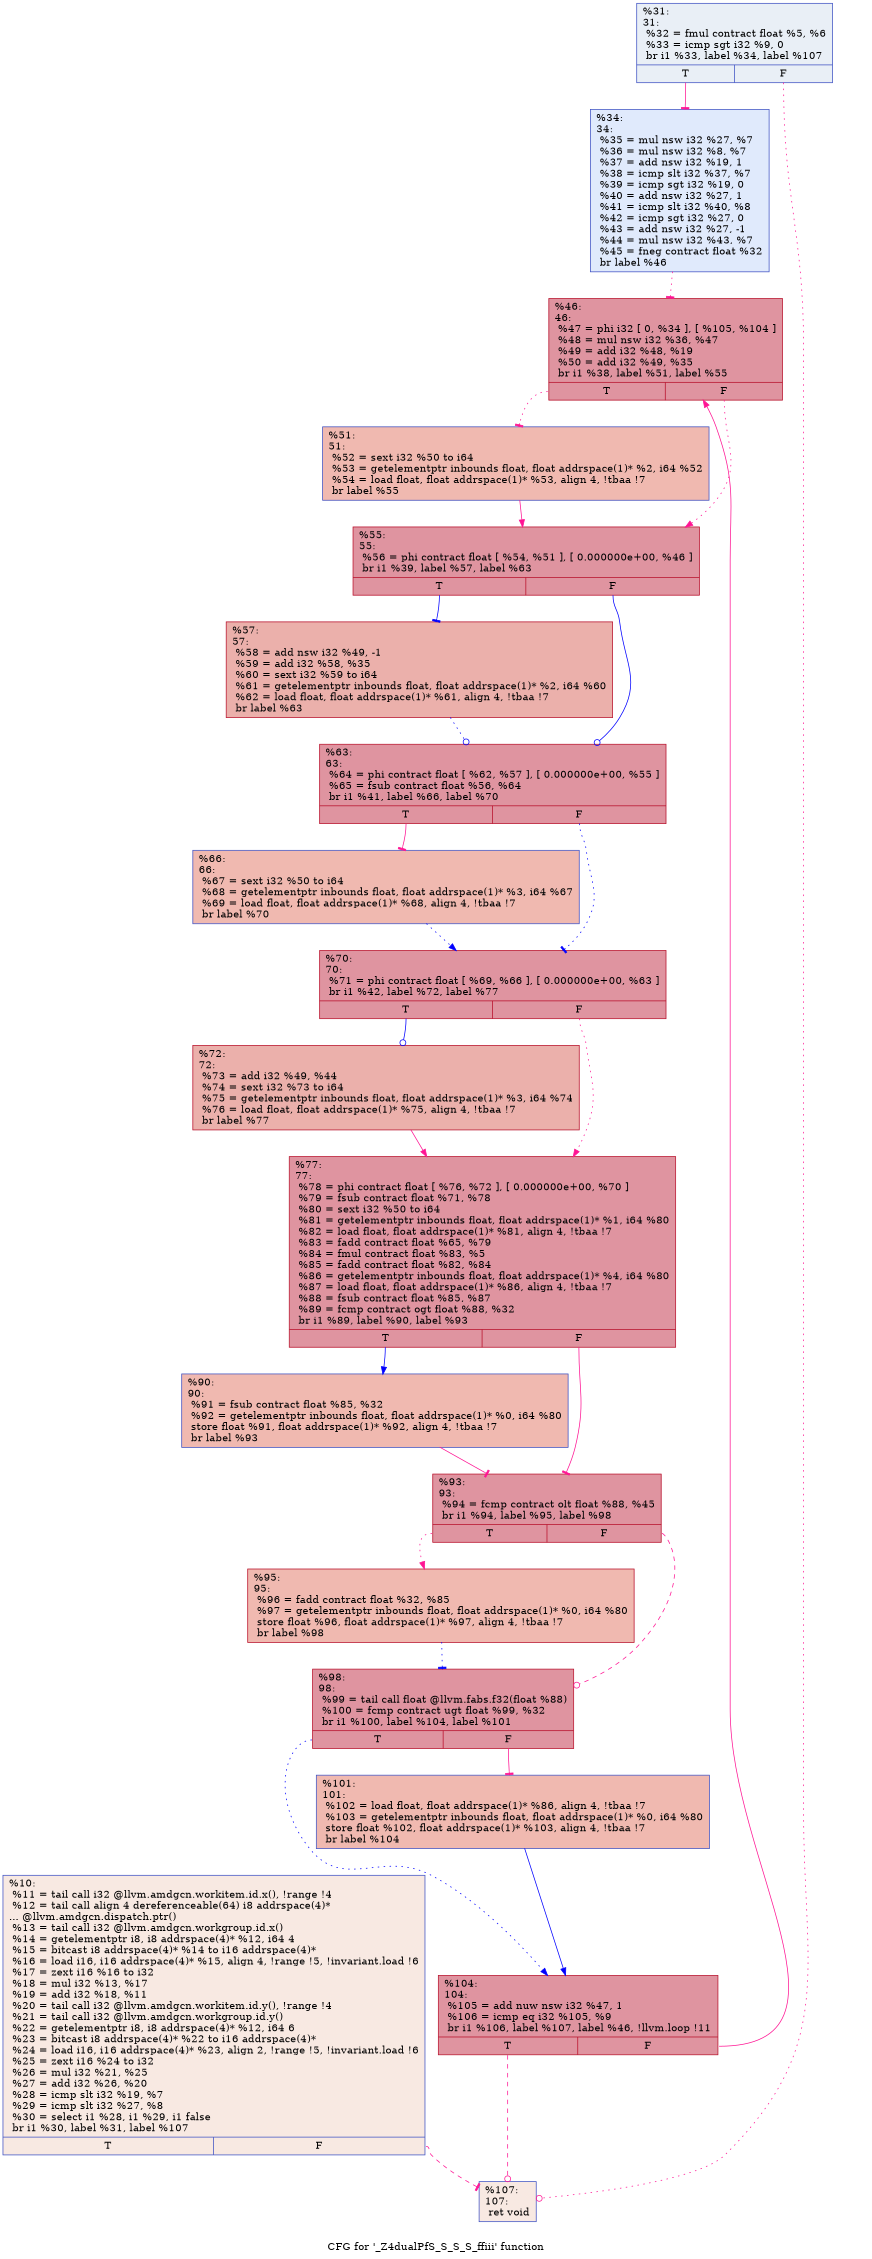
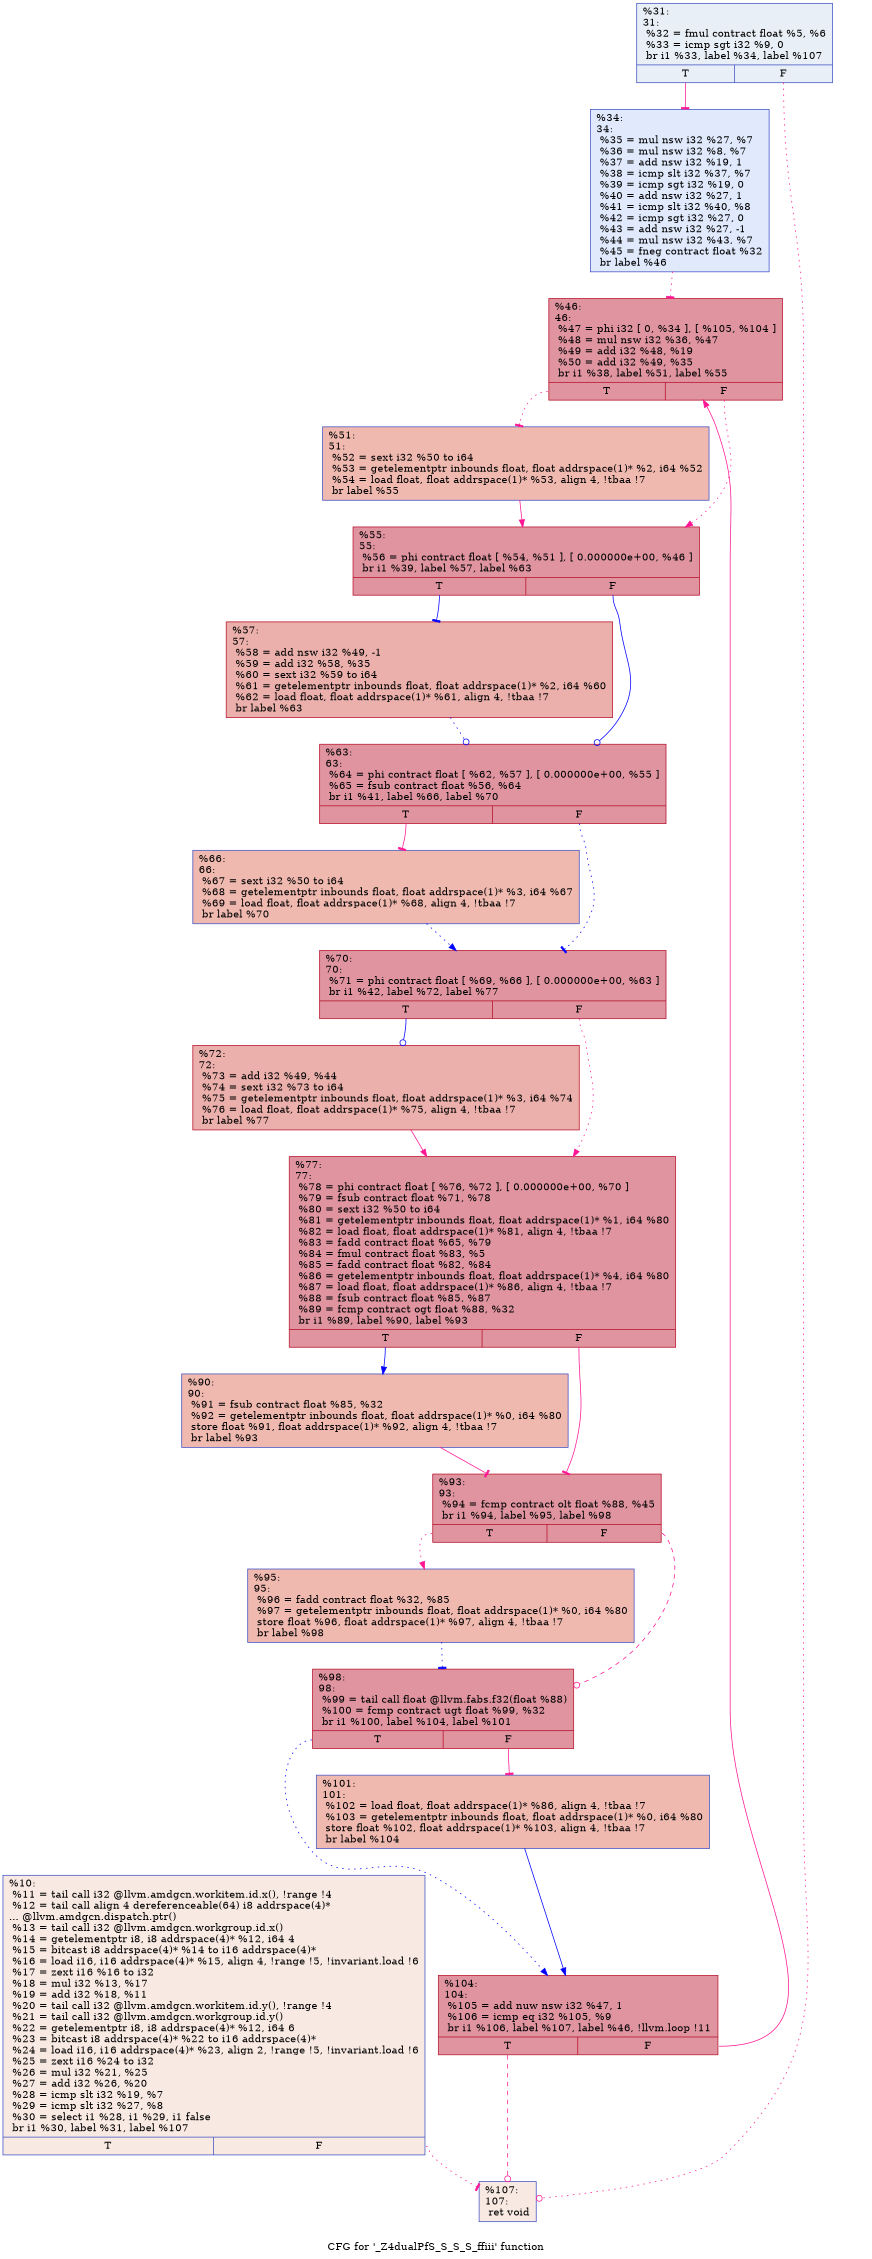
(441, 1606) -> (441, 1606)
(448, 2169) -> (448, 2169)
